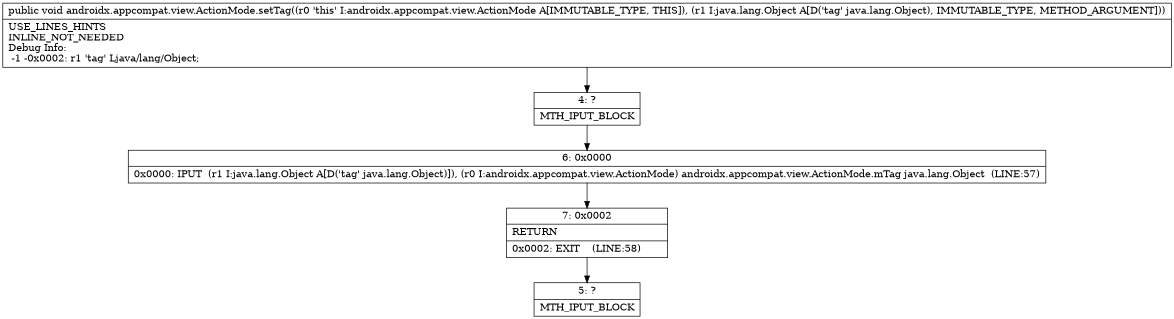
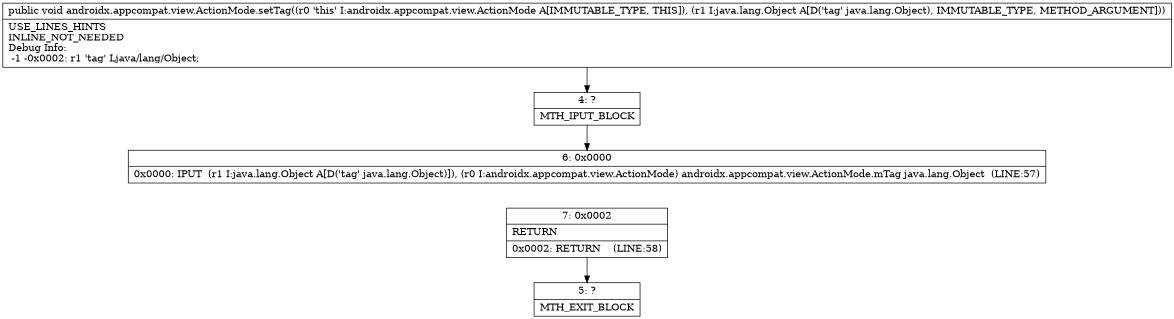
(587, 192) -> none
(577, 249) -> (587, 249)
(587, 307) -> (587, 307)
